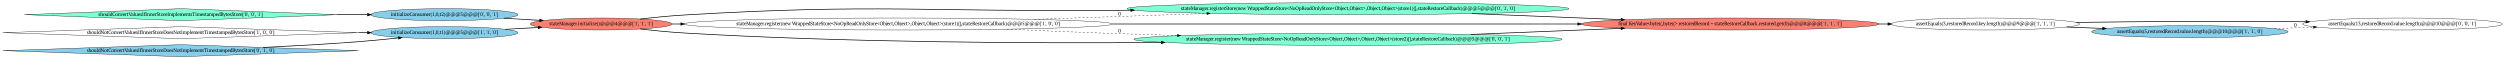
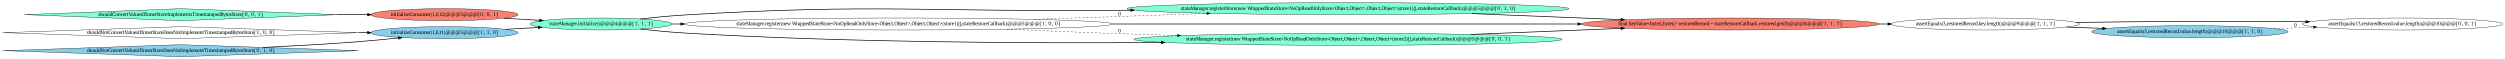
(444, 15) -> (444, 15)
(601, 24) -> (601, 24)
